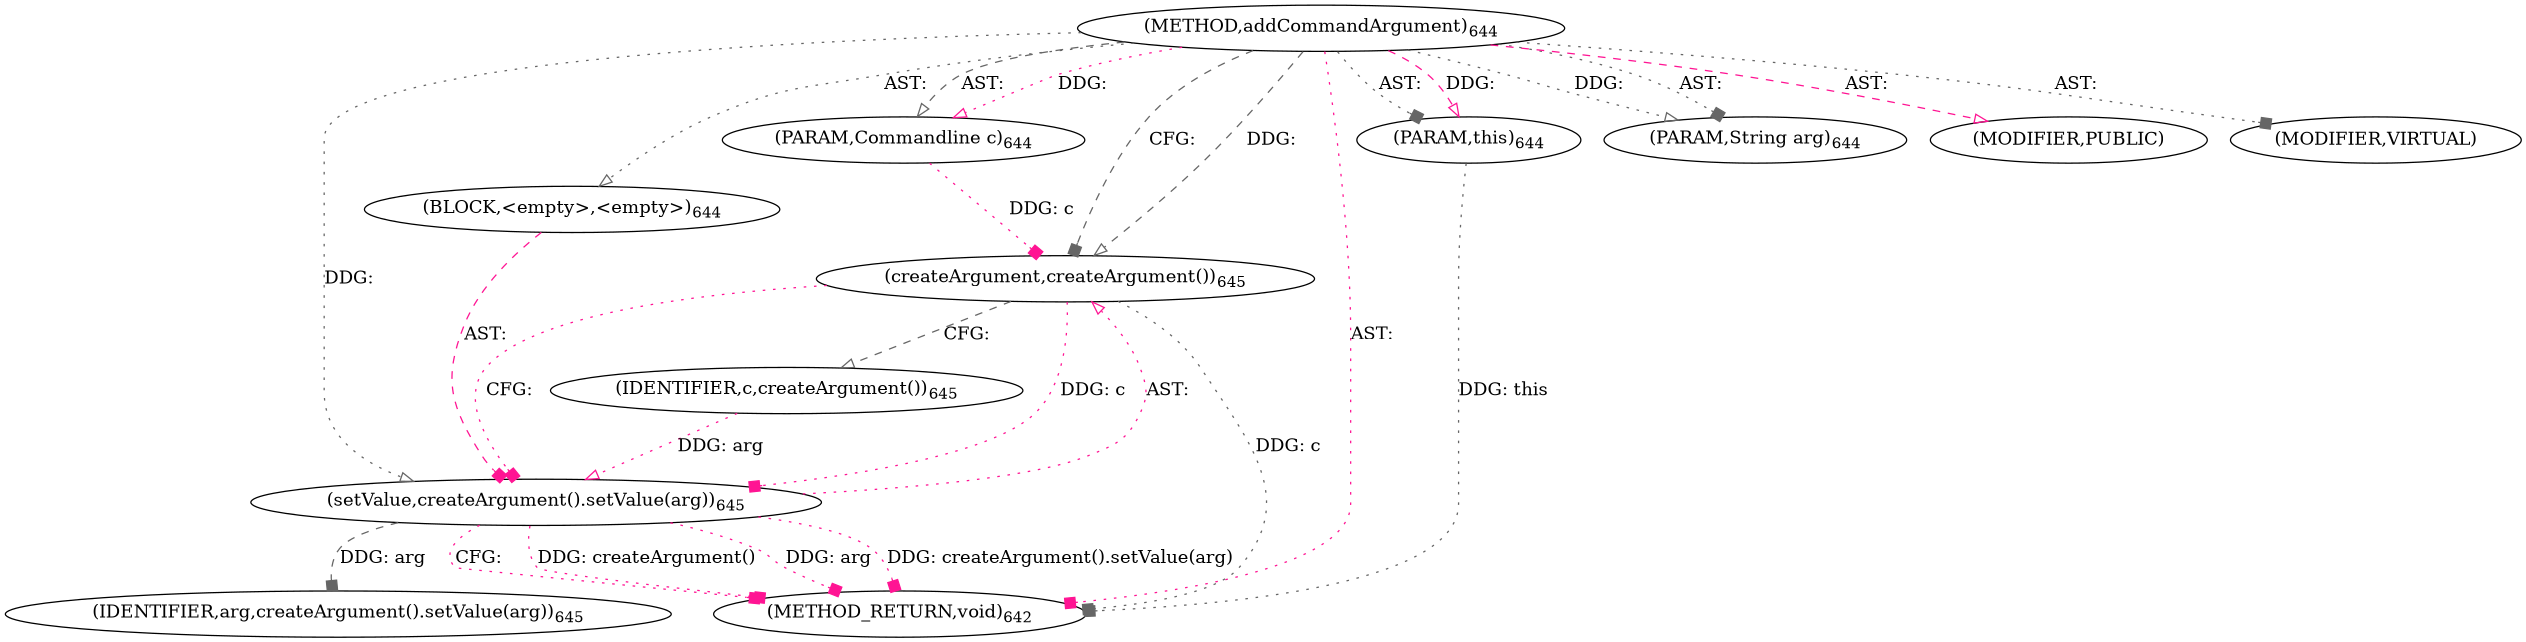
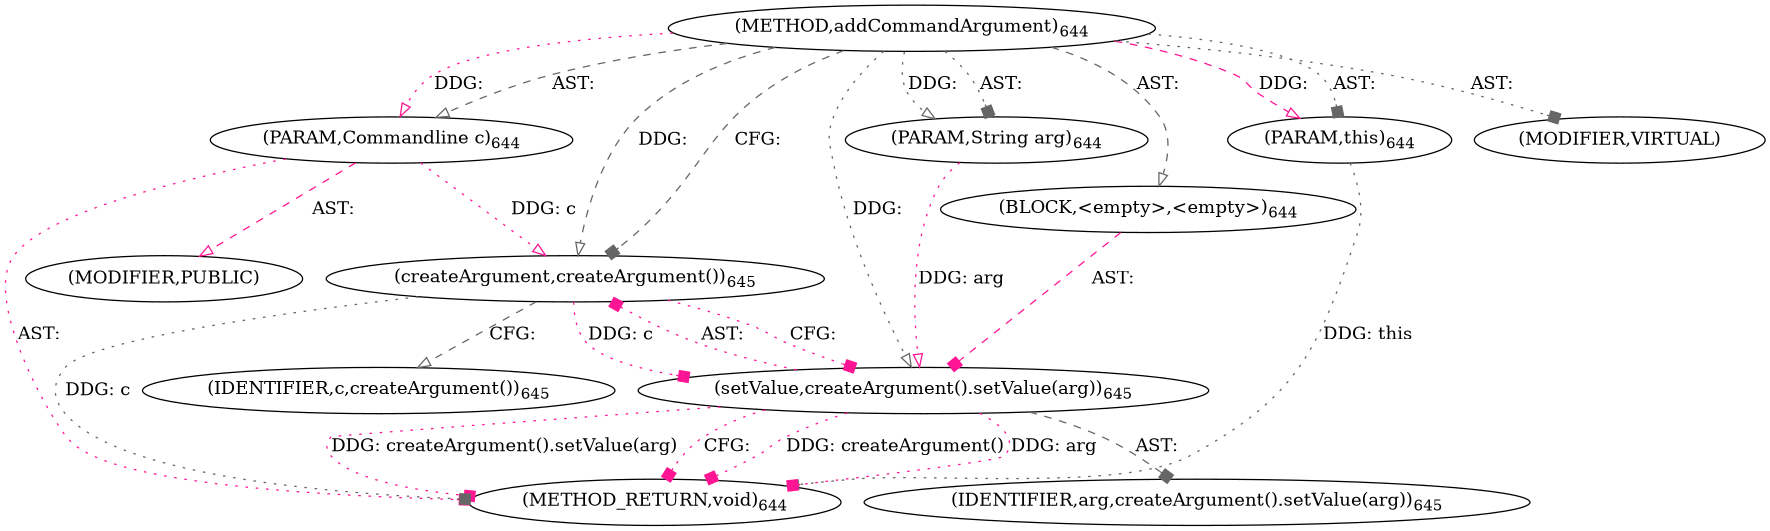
(1734, 75) -> (283, 206)
(861, 78) -> (1135, 90)
(979, 205) -> (478, 205)
(1351, 429) -> (43, 400)
(667, 444) -> (918, 253)
(1039, 469) -> (707, 346)
(1450, 530) -> (1174, 462)
(383, 558) -> (1160, 446)
(1018, 612) -> (773, 500)
